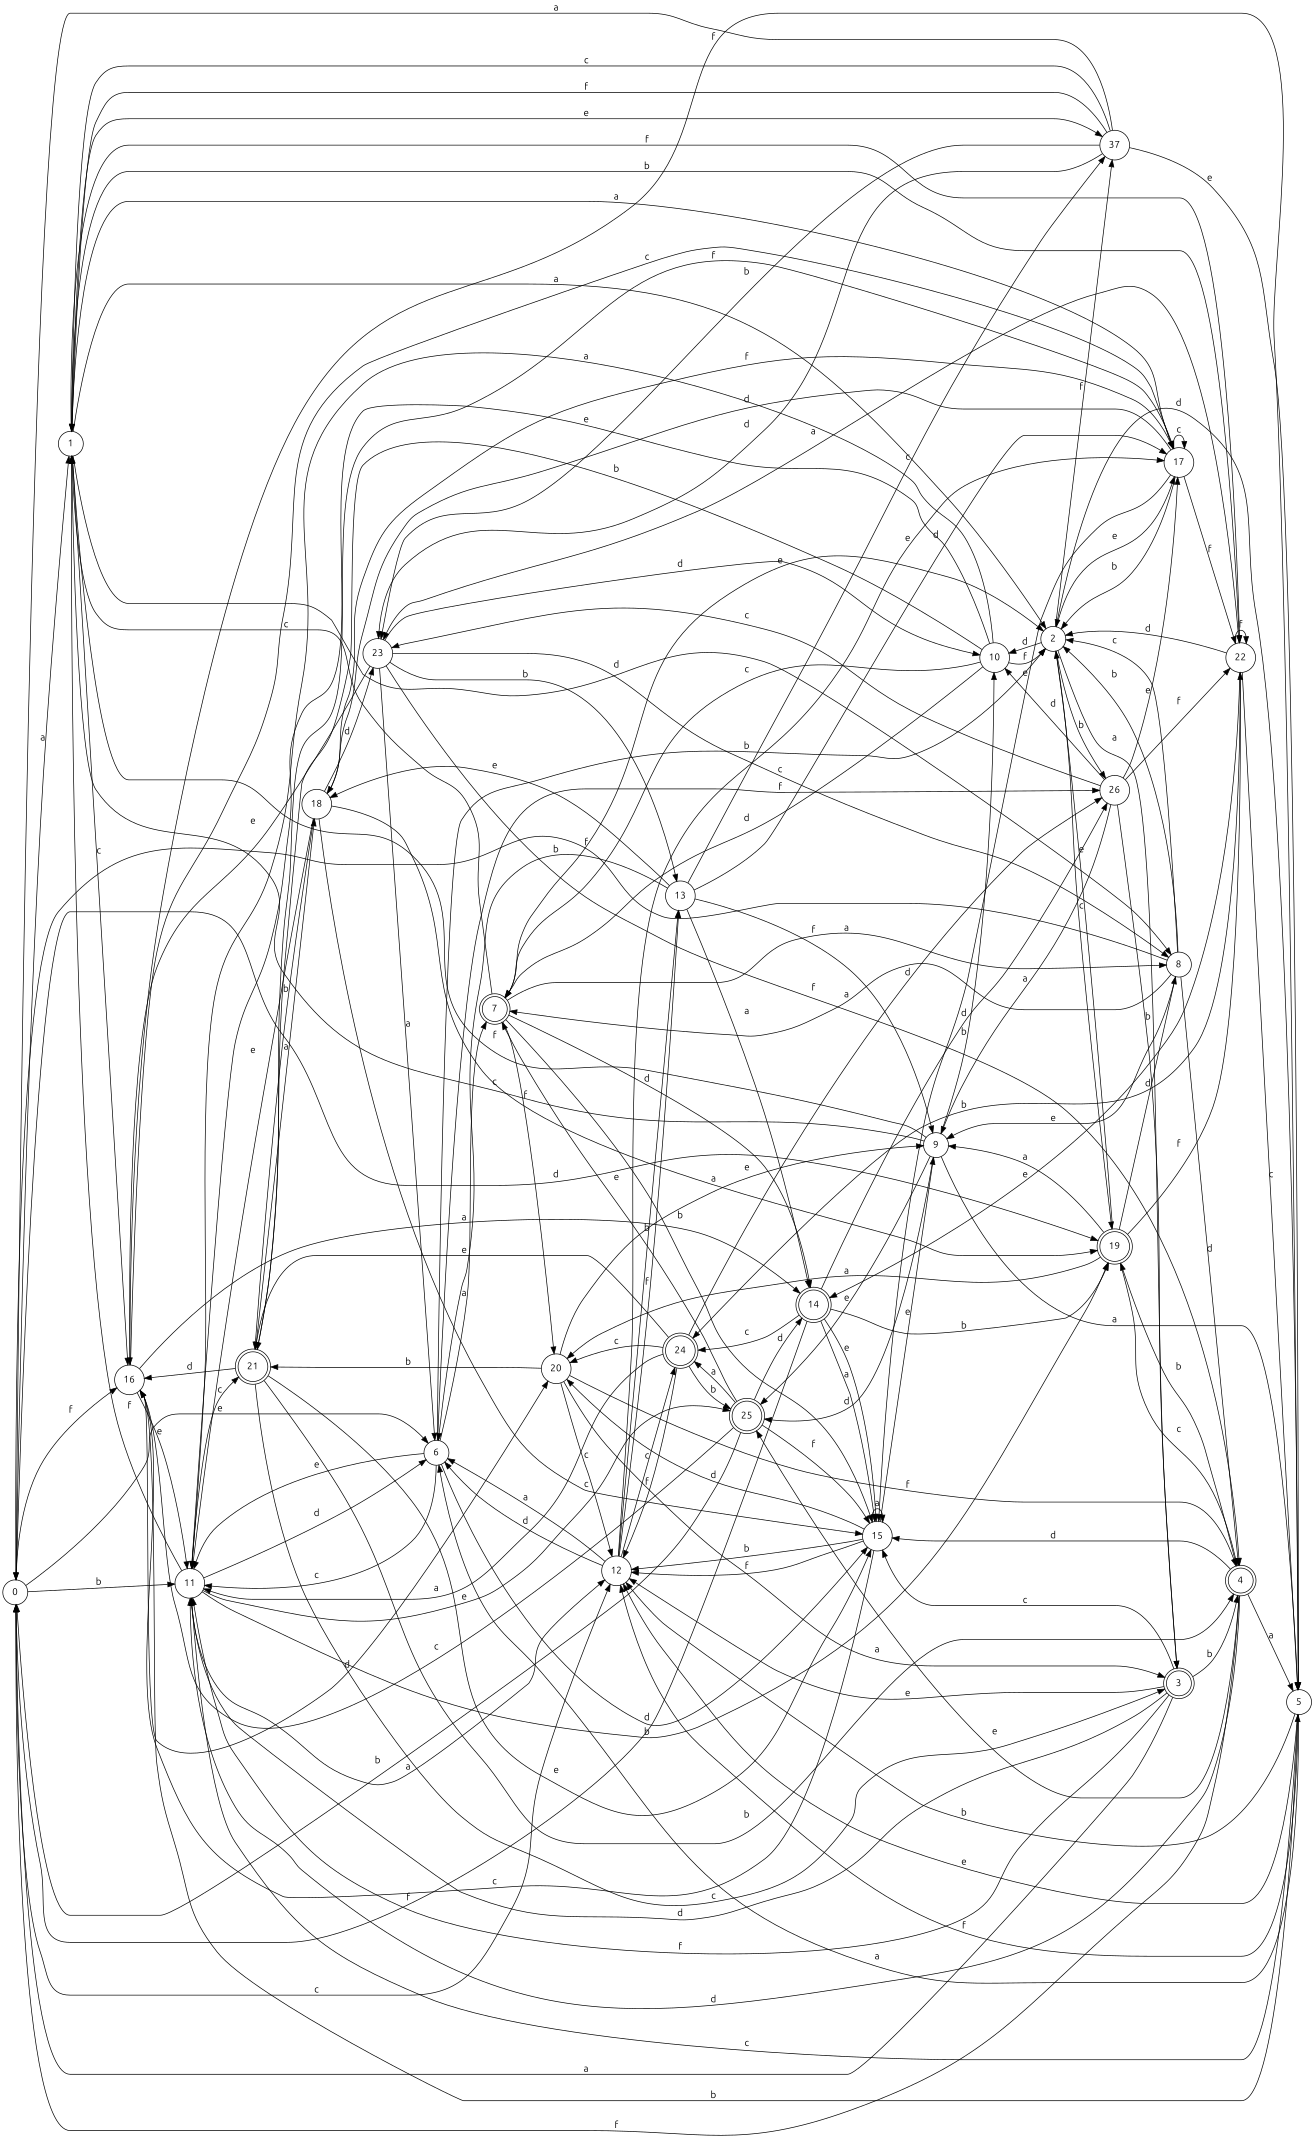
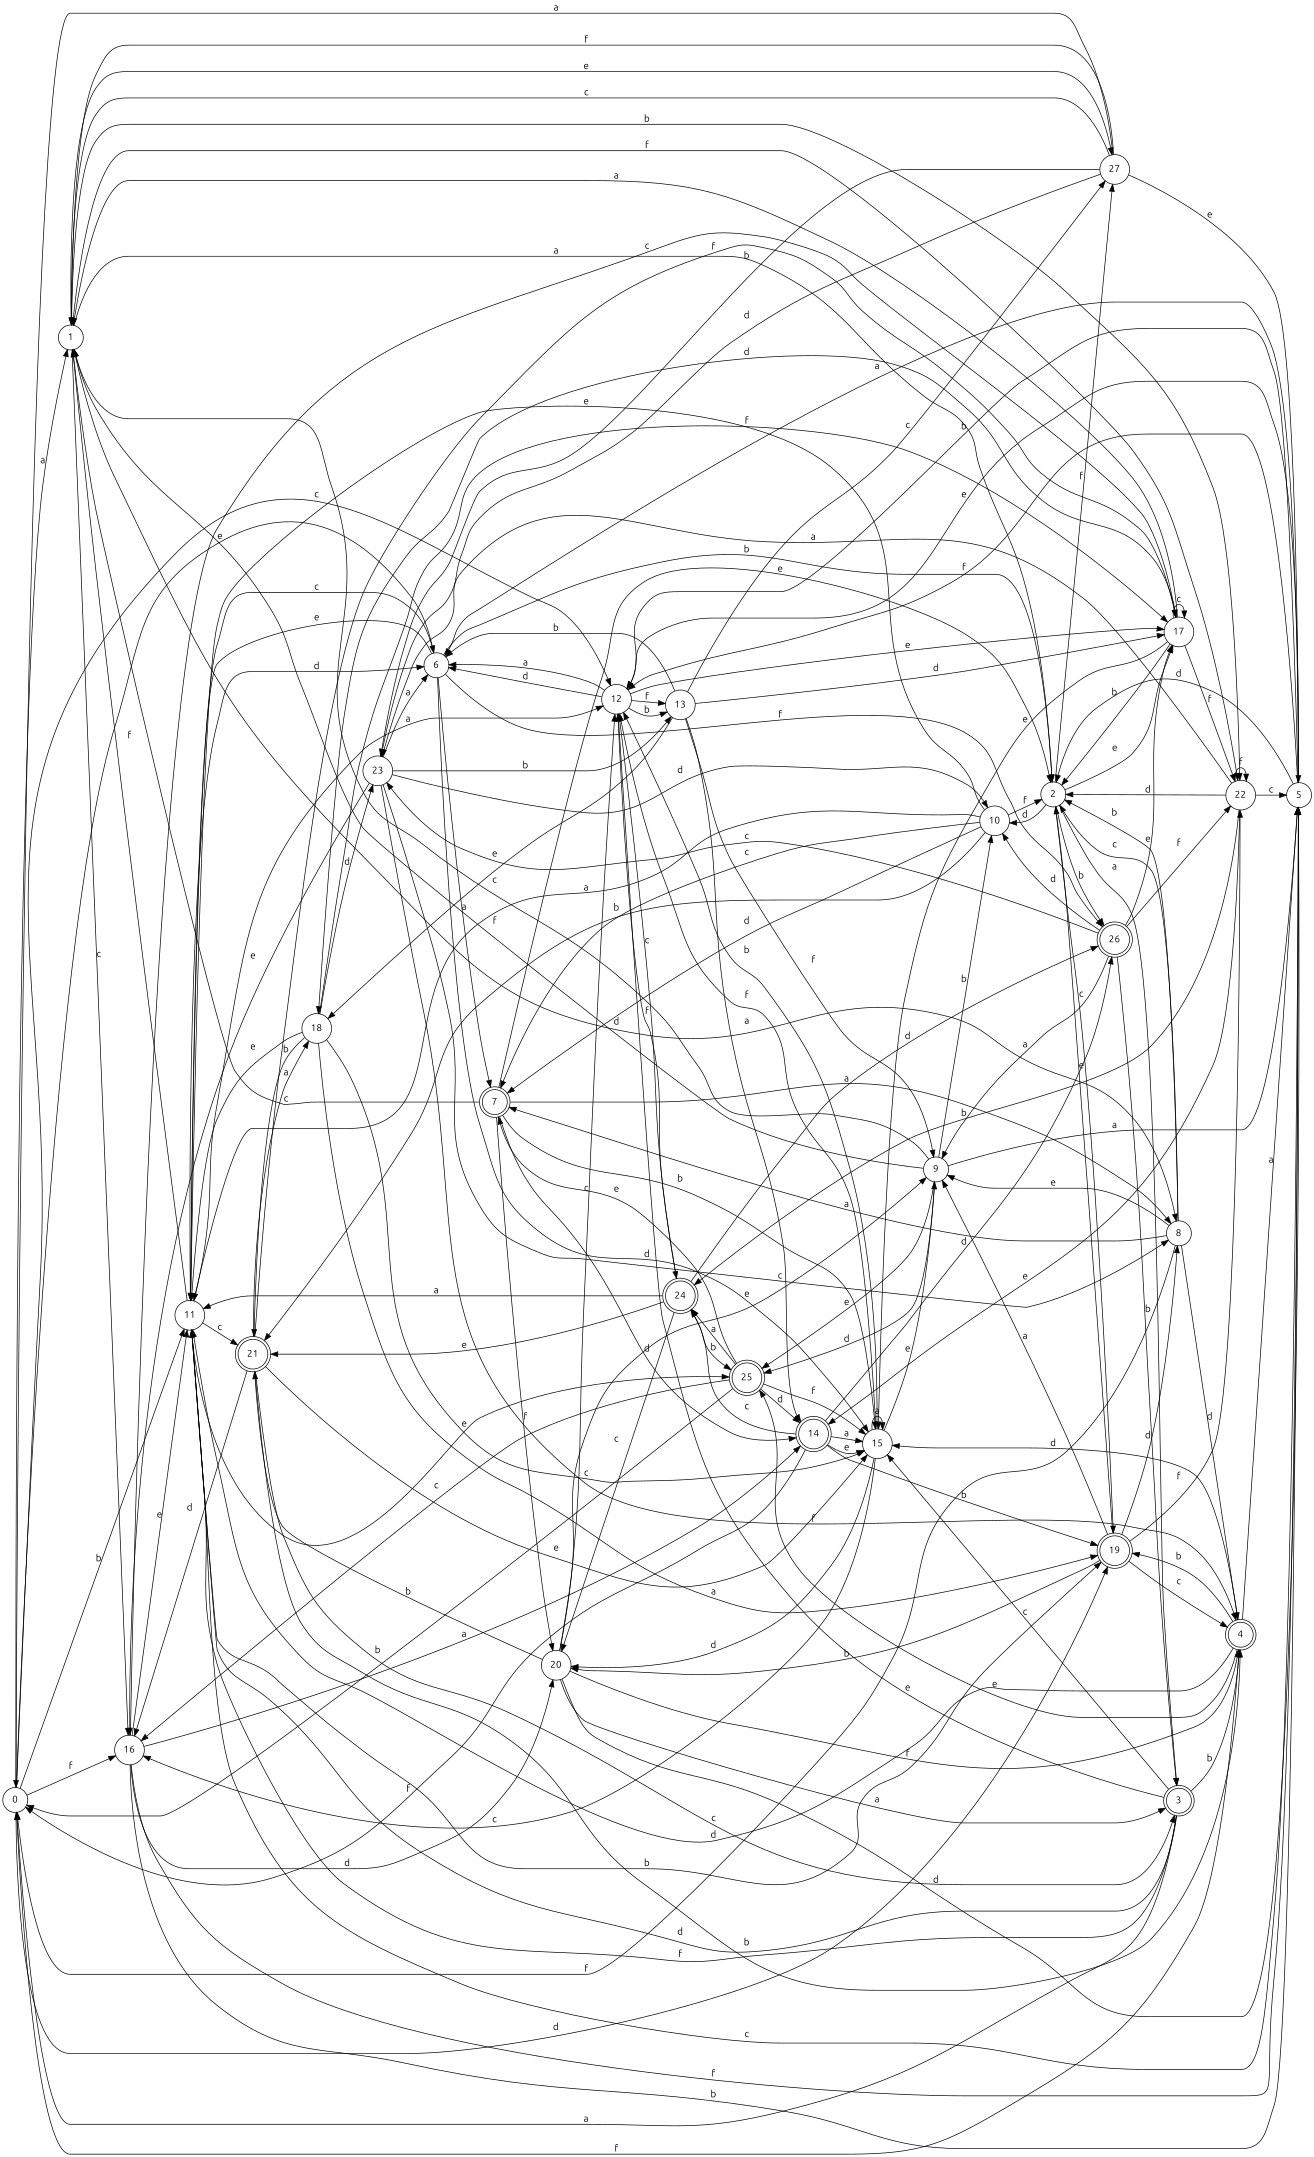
(1115, 145) -> (1115, 169)
(1115, 790) -> (1115, 940)
(847, 1271) -> (847, 1654)
none -> (1270, 1911)
